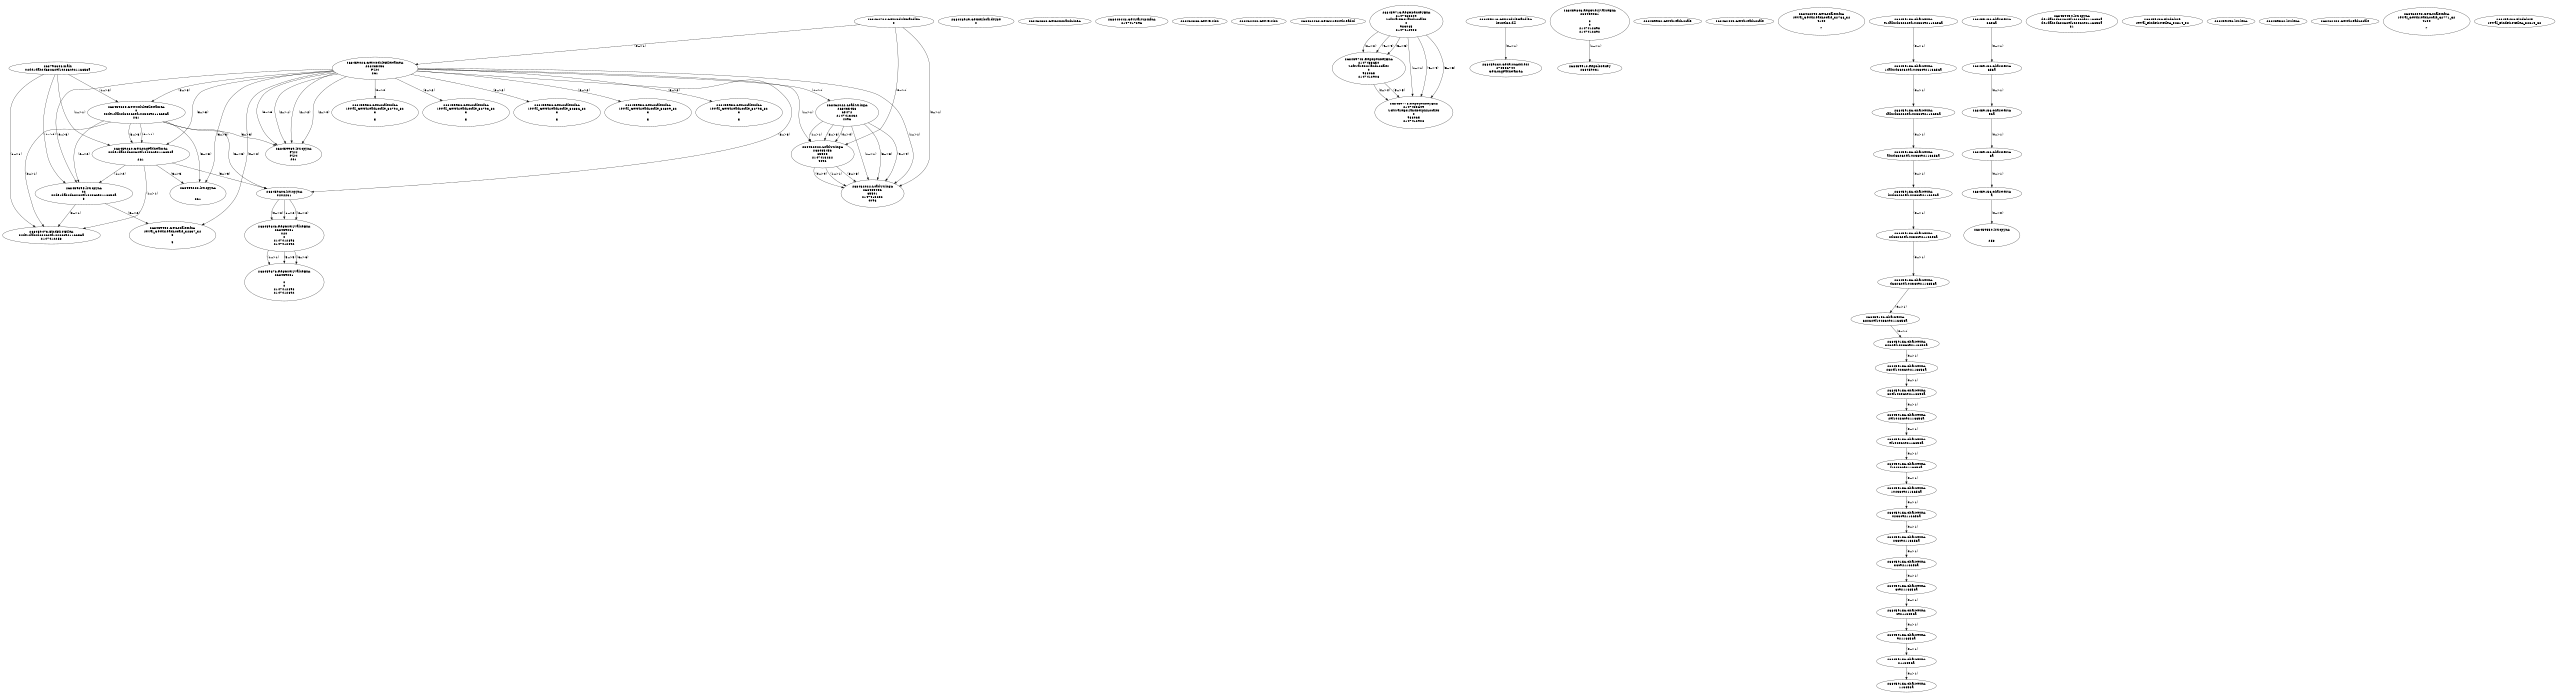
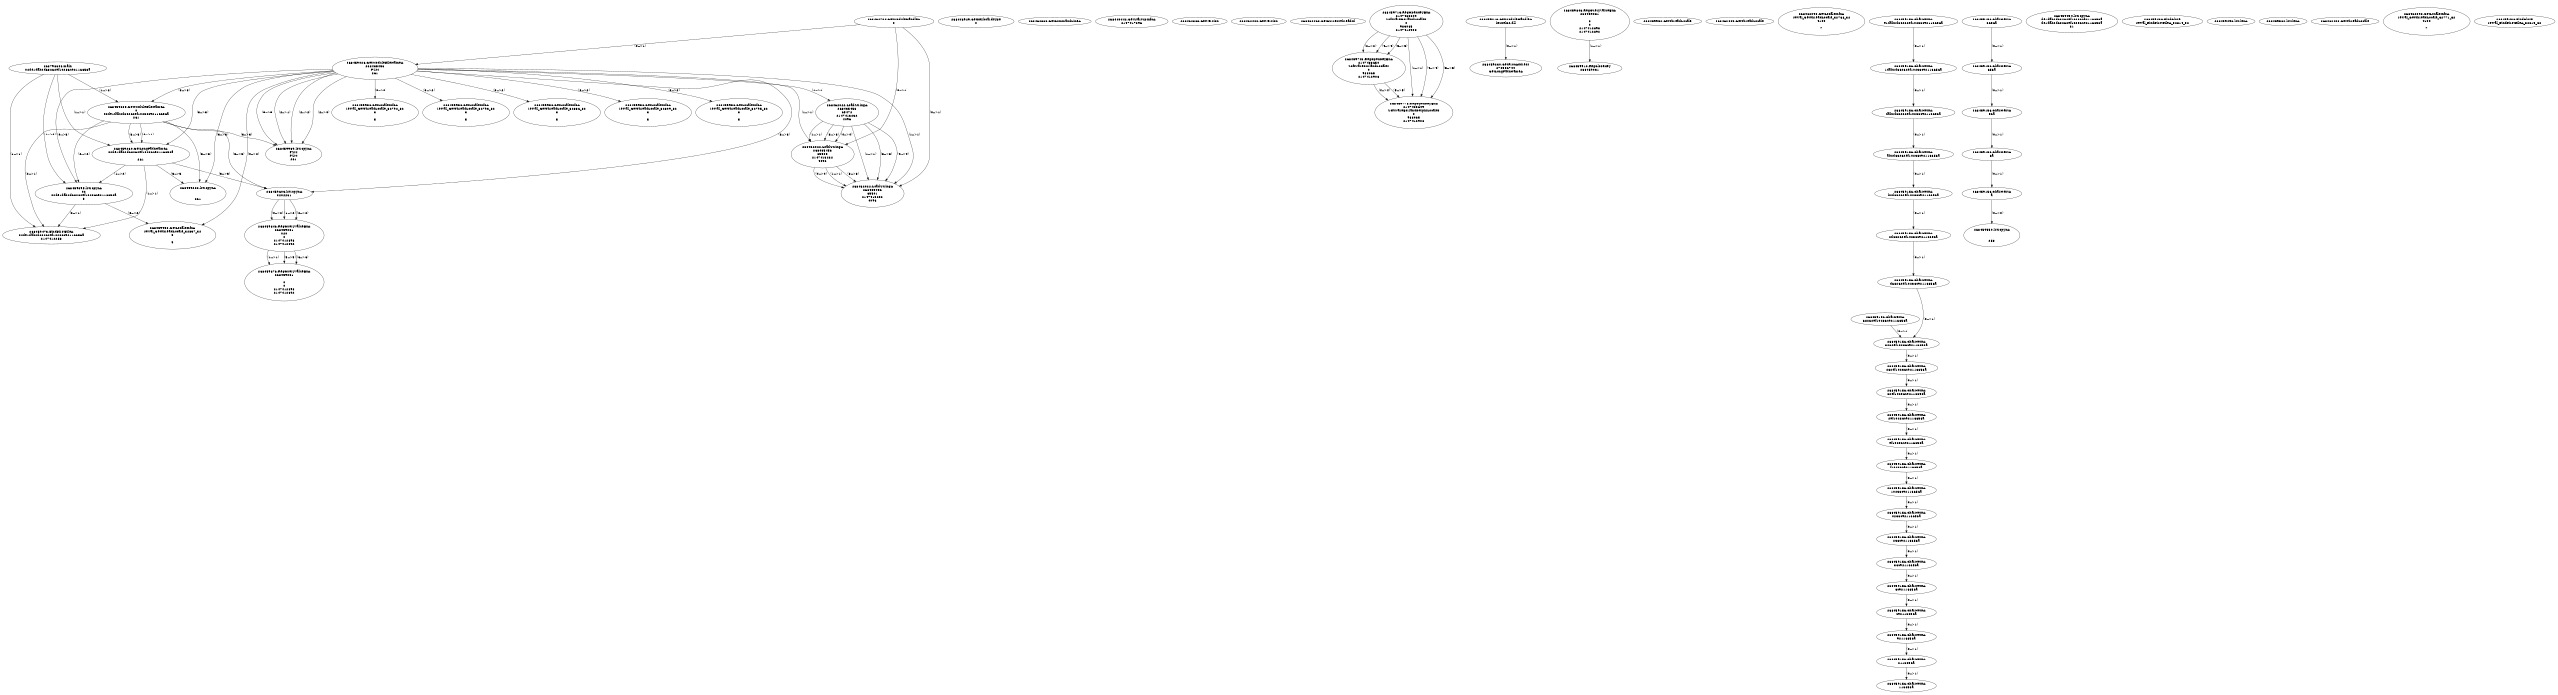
(1900, 300) -> (1923, 313)
